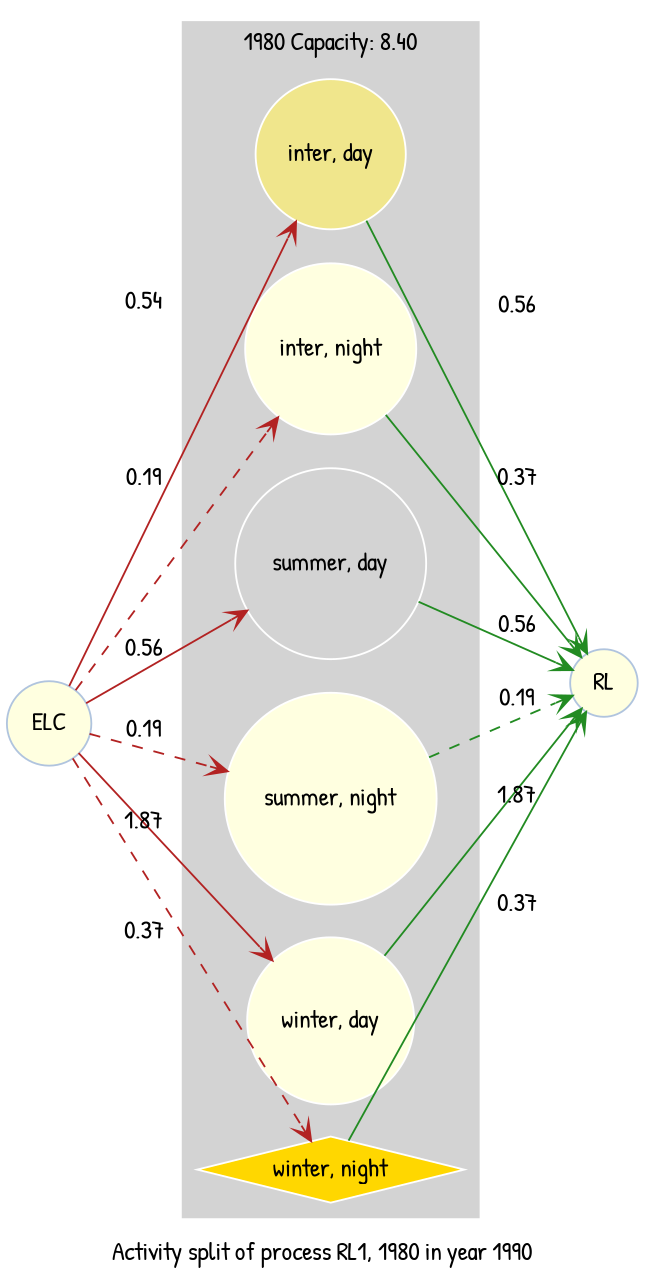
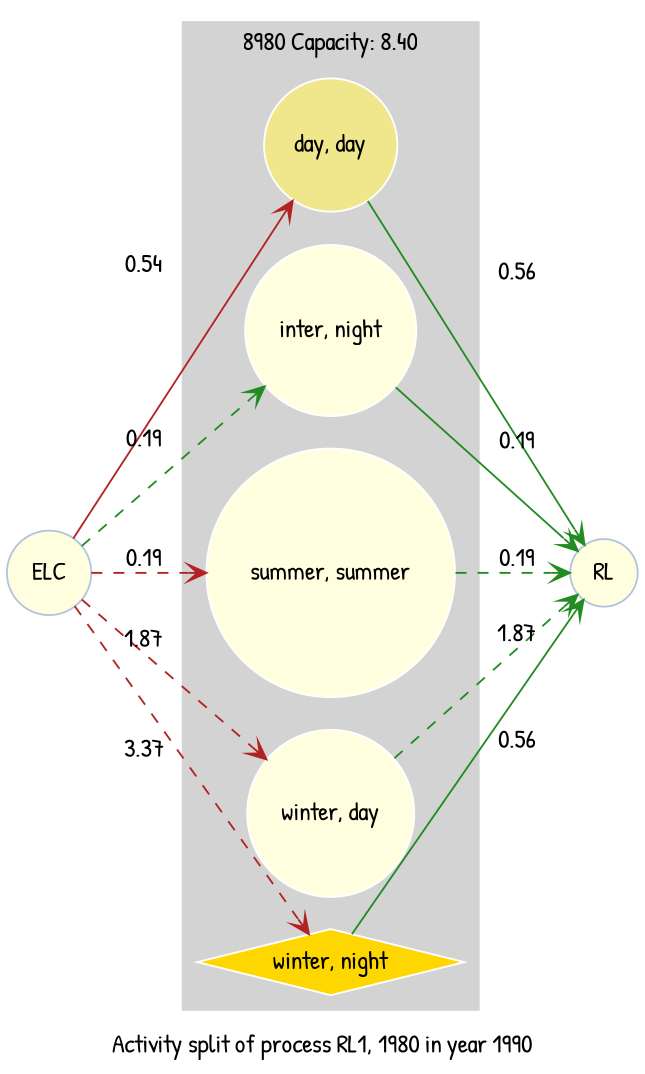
(331, 43) -> (331, 43)
(331, 154) -> (331, 145)
(517, 478) -> (517, 442)
(171, 561) -> (166, 472)
(331, 564) -> none
(331, 799) -> (331, 573)
(169, 850) -> (167, 673)
(463, 857) -> (466, 694)
(517, 904) -> (517, 741)
(144, 932) -> (144, 750)
